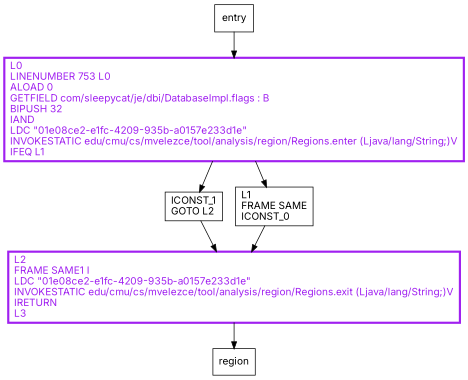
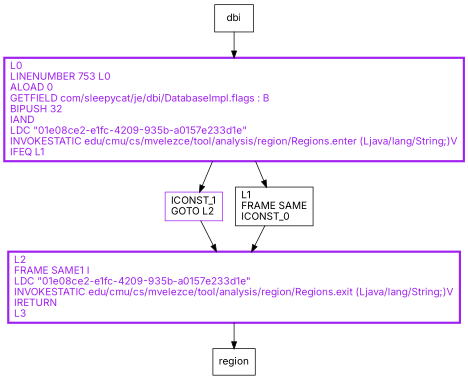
(234, 18) -> (234, 18)
(194, 206) -> (194, 206)
